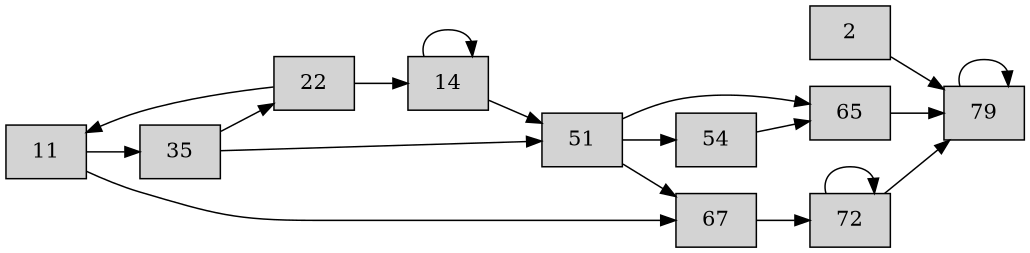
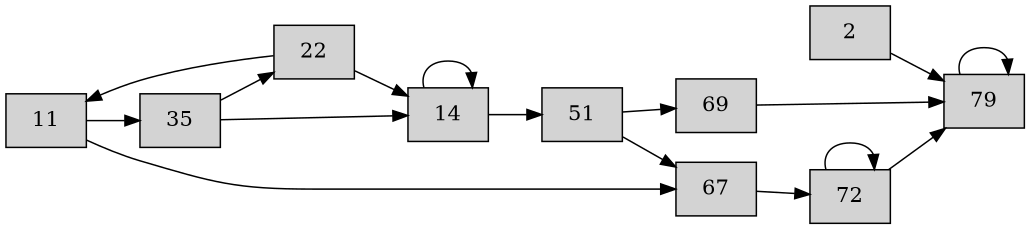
(850, 113) -> (716, 106)
(716, 140) -> none
(373, 146) -> (307, 118)
